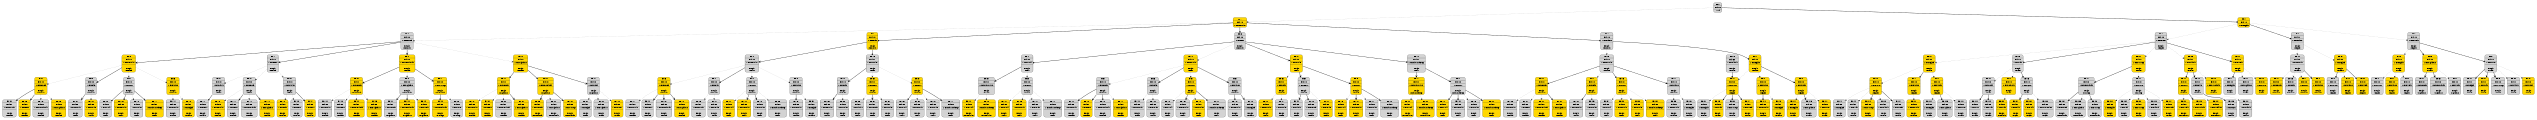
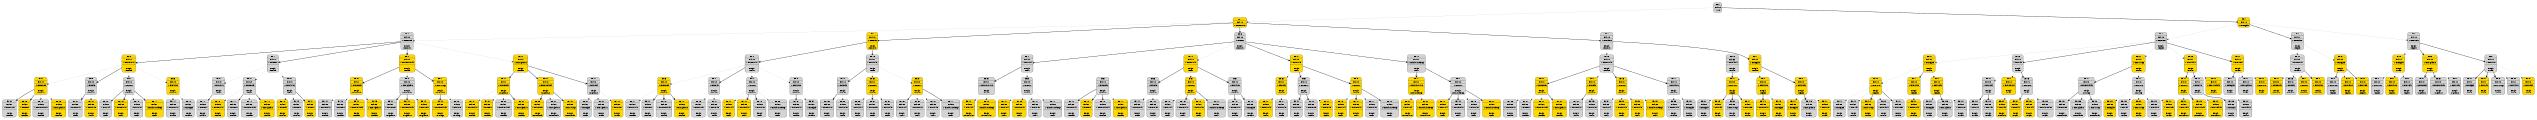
(1147, 75) -> none
(188, 108) -> (188, 108)
